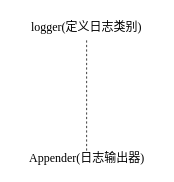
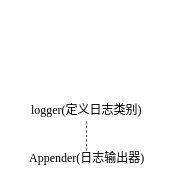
(87, 27) -> (87, 109)
